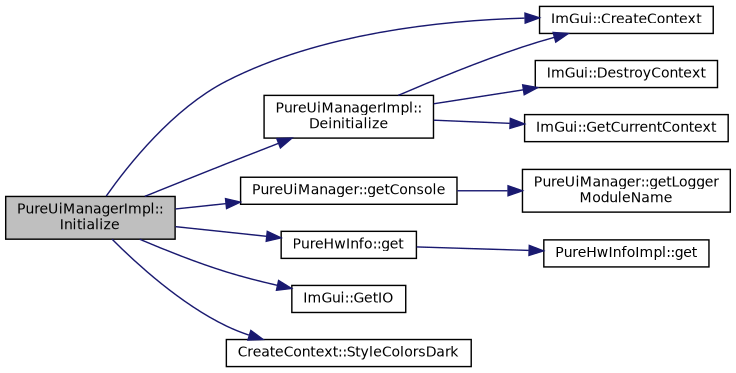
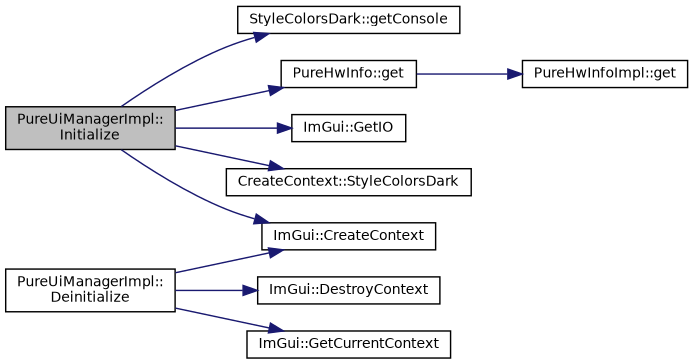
(212, 170) -> none
(349, 191) -> (349, 20)
(626, 191) -> none
